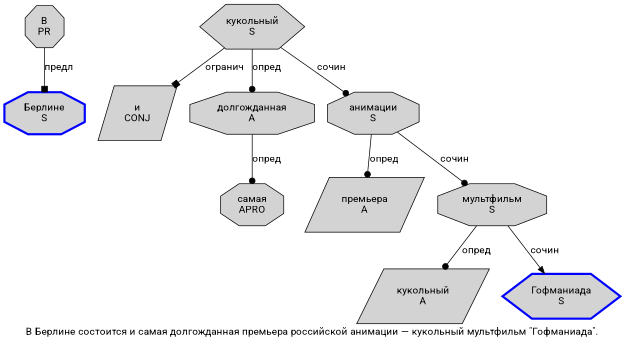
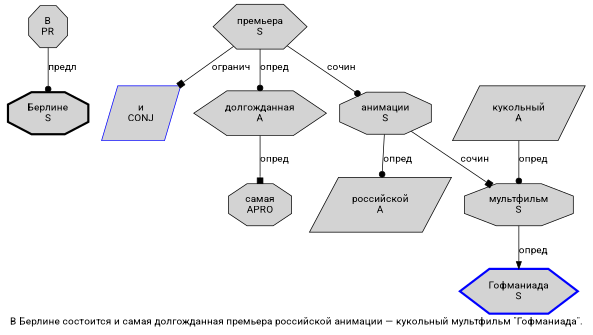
(252, 27) -> (260, 27)
(45, 66) -> (48, 67)
(45, 113) -> (48, 113)
(138, 113) -> (141, 113)
(252, 113) -> (260, 113)
(252, 156) -> (260, 156)
(430, 157) -> (448, 156)
(365, 205) -> (380, 205)
(462, 245) -> (519, 159)
(545, 251) -> (533, 251)
